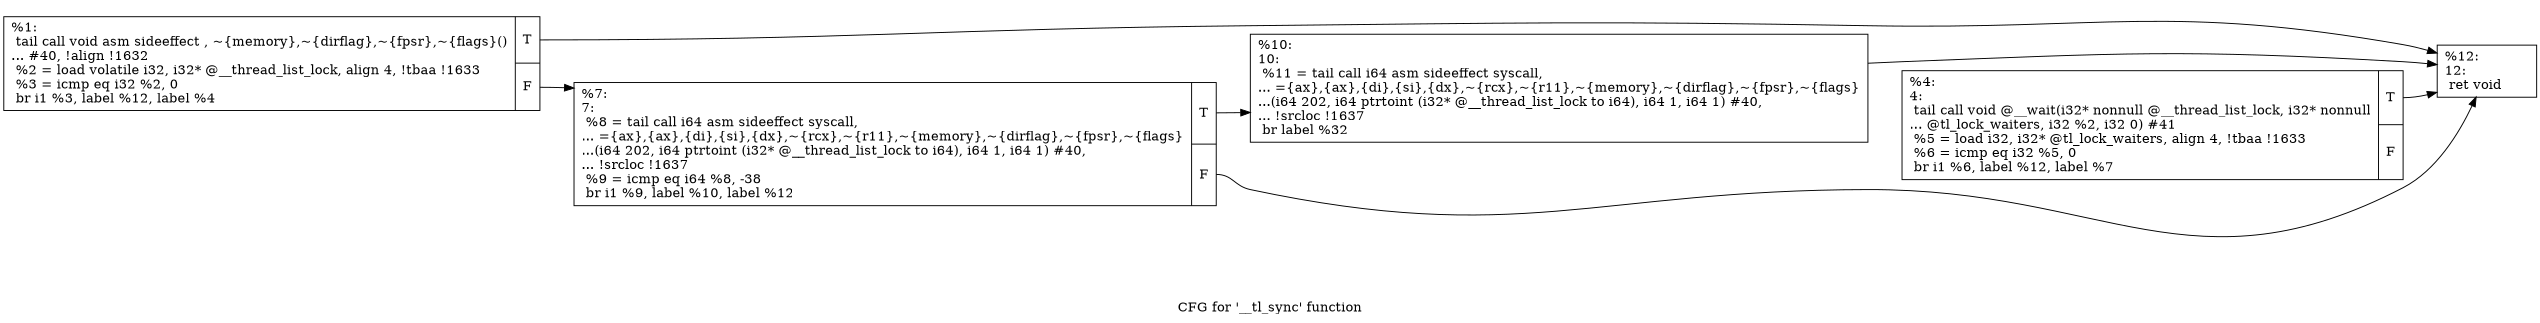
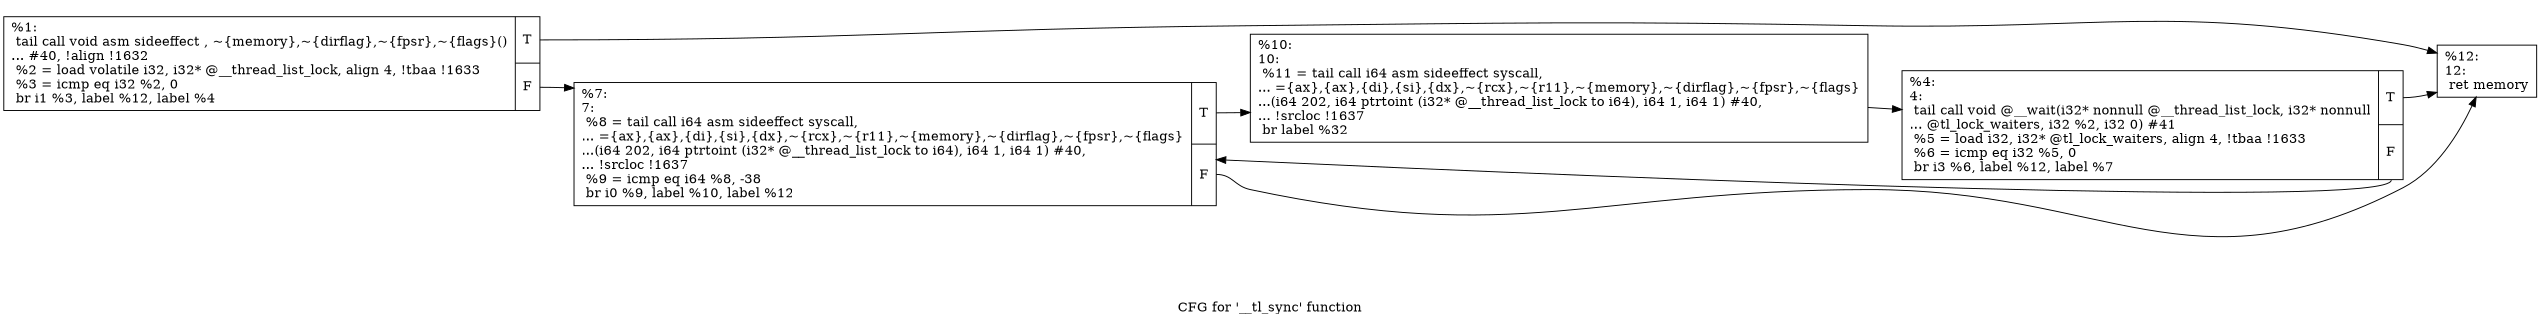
(2148, 54) -> (1880, 108)
(2474, 85) -> (2487, 85)
(2012, 167) -> (2012, 167)
none -> (1809, 184)
(688, 193) -> (688, 193)
